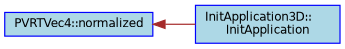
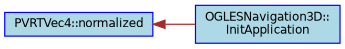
(268, 24) -> (268, 24)
